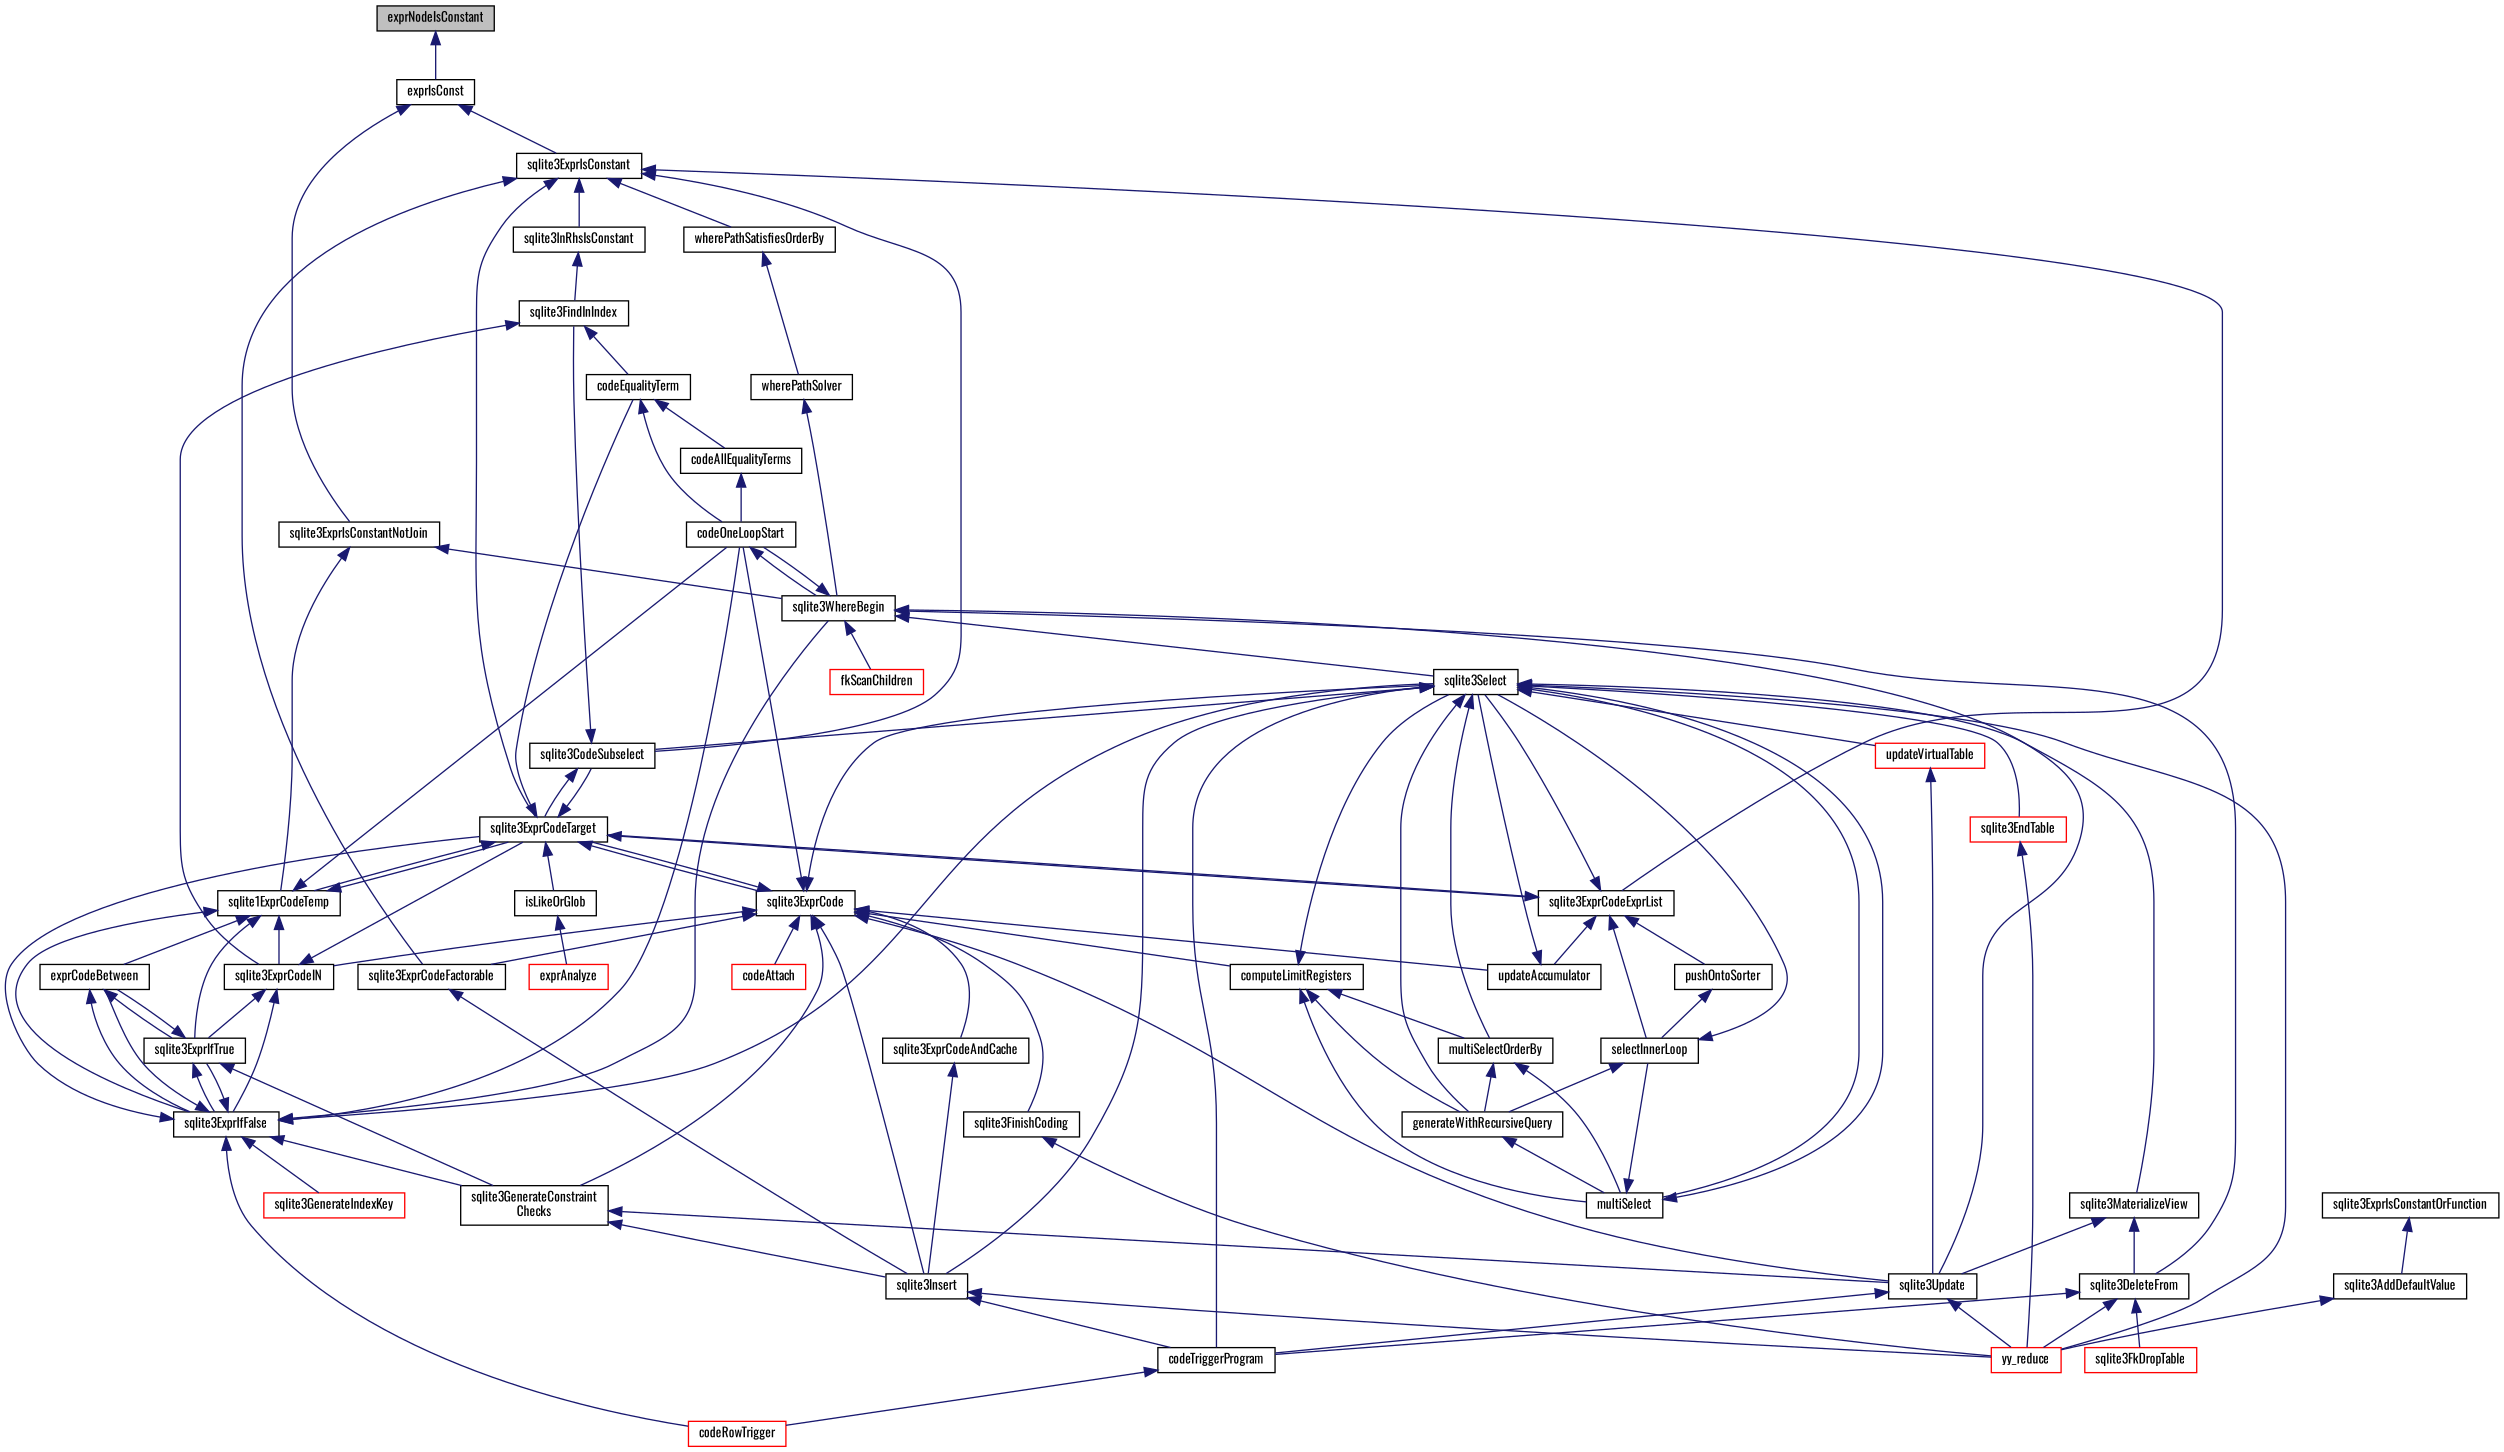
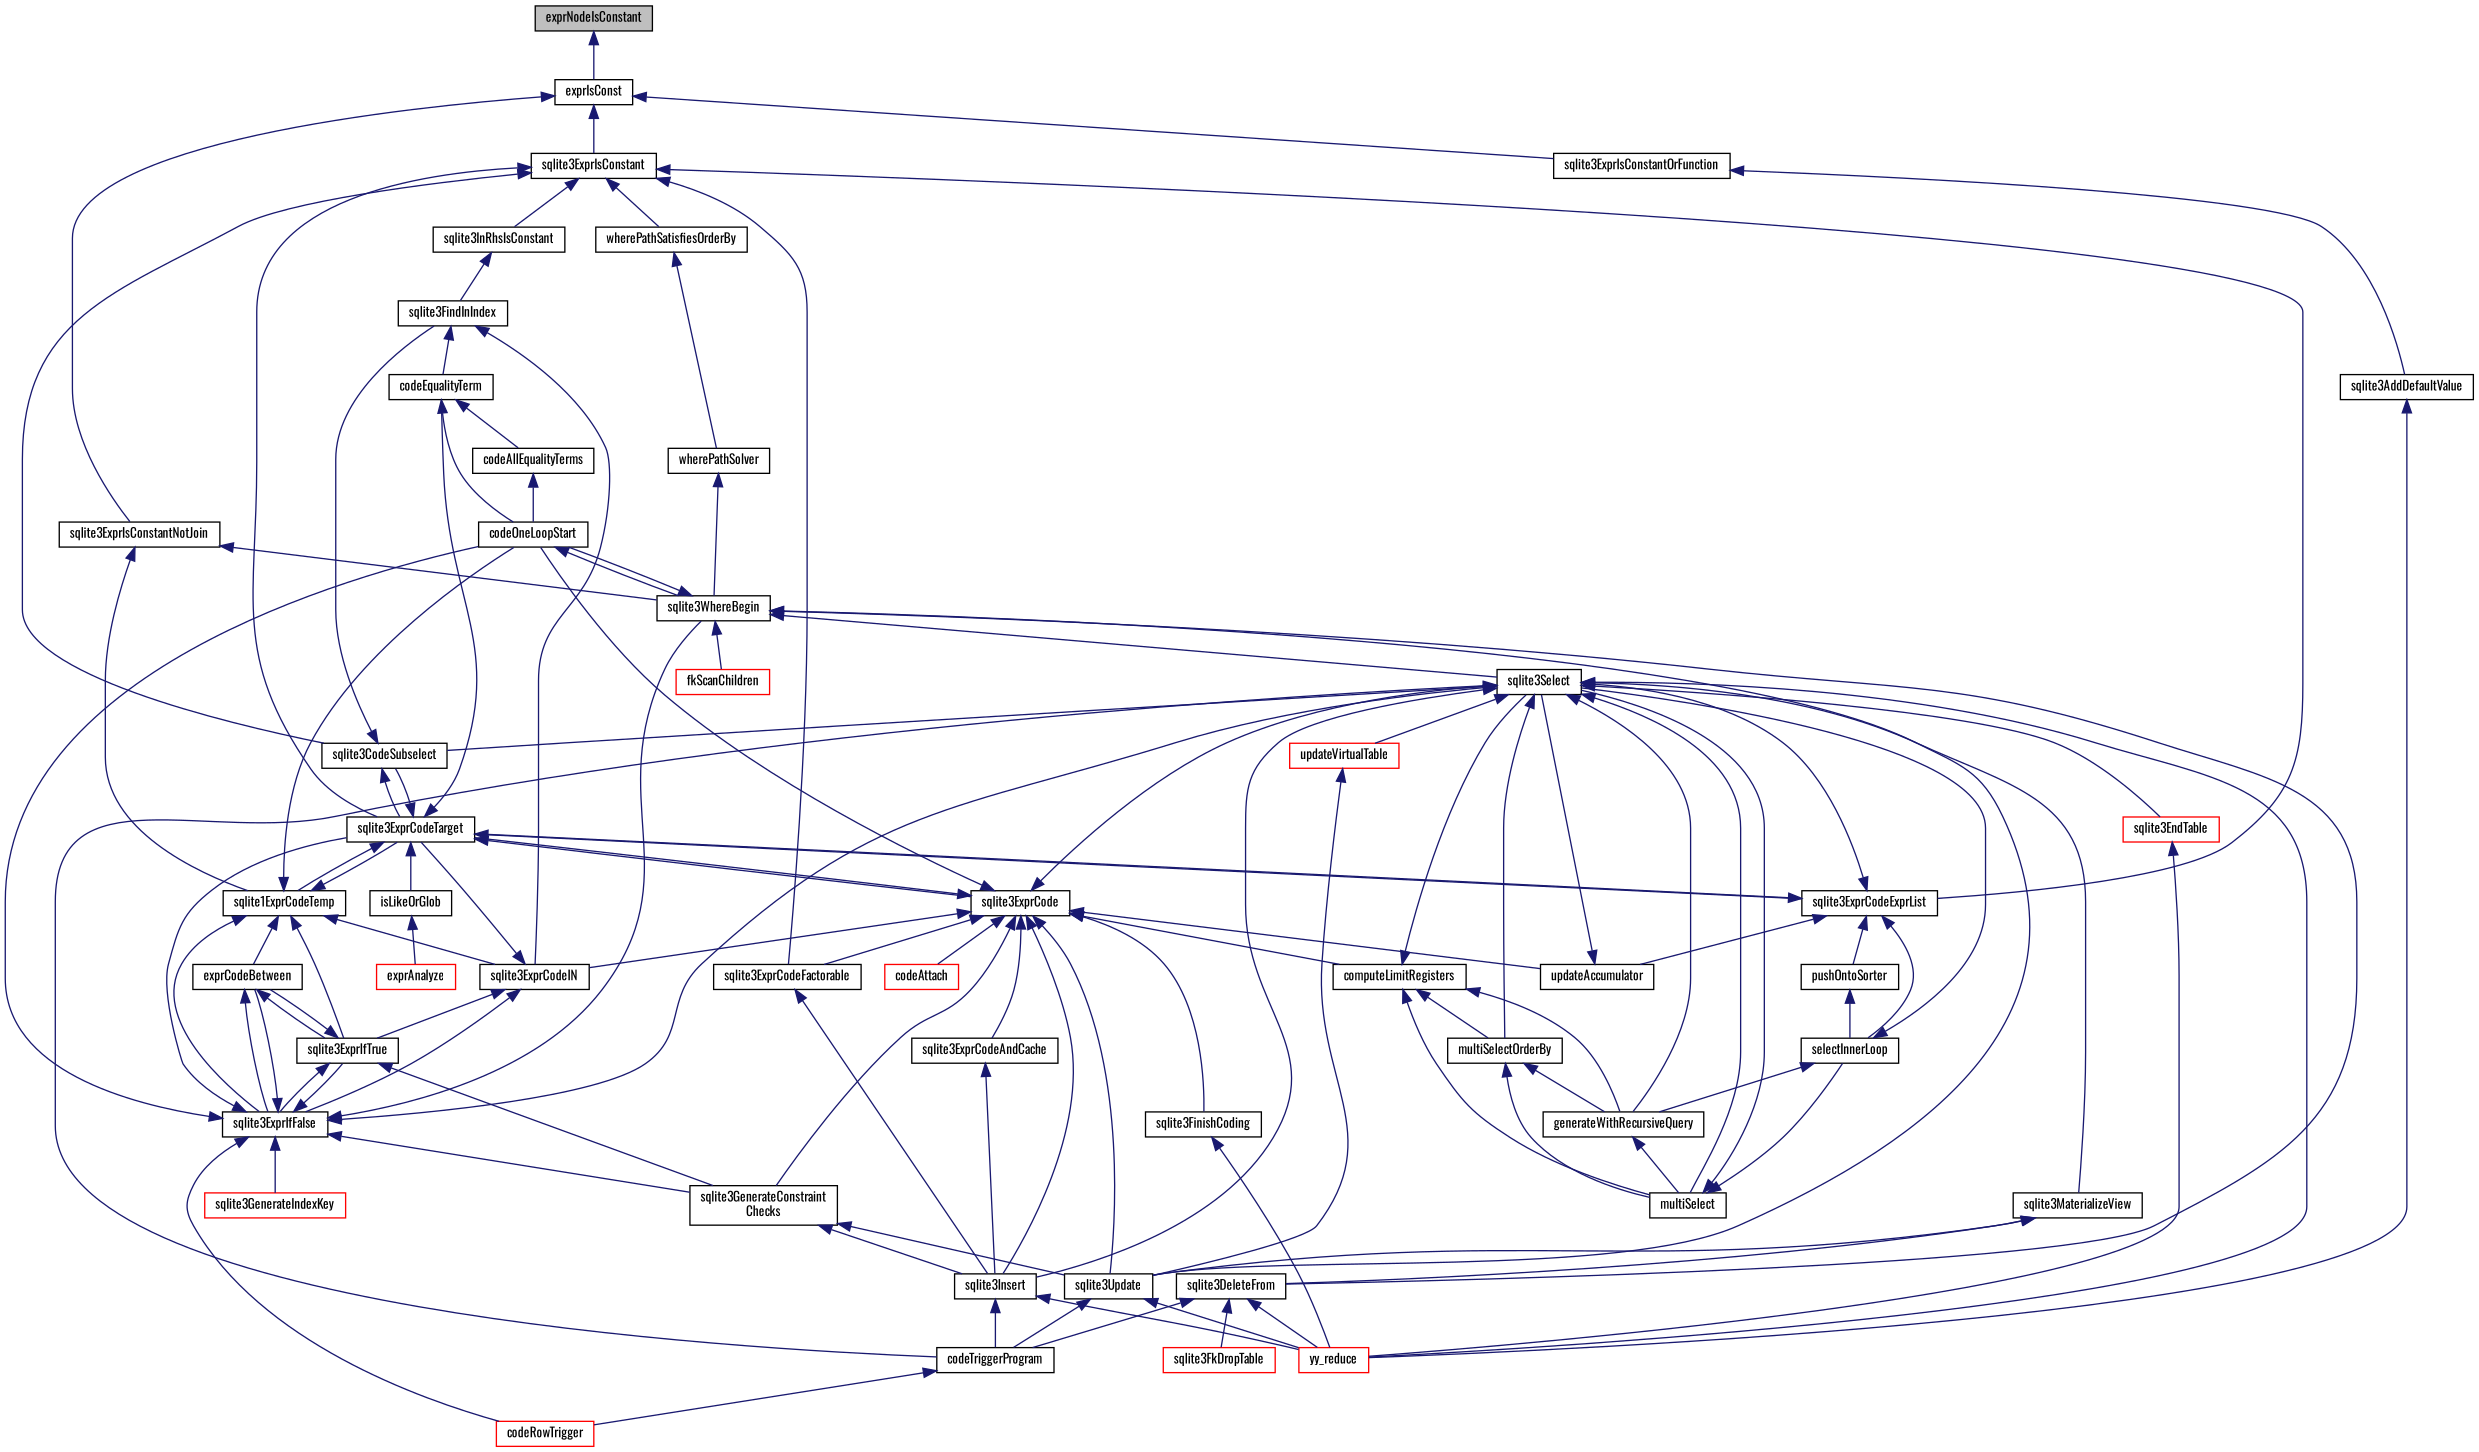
none -> (1100, 128)
